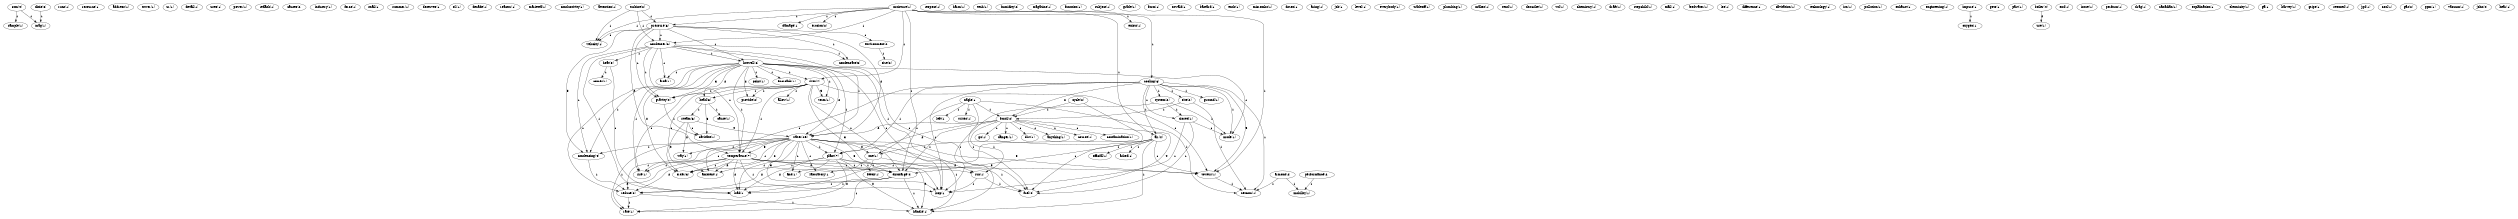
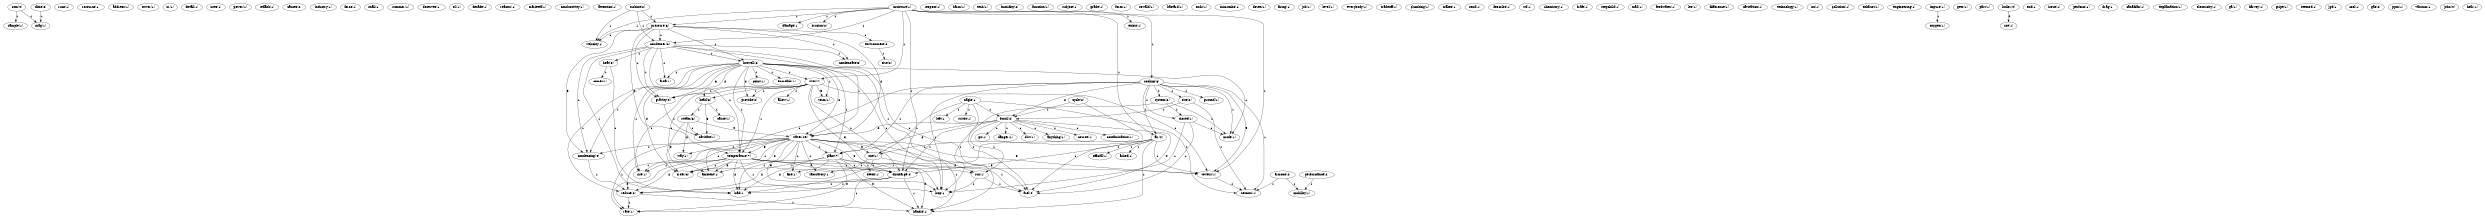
(1042, 7) -> none
